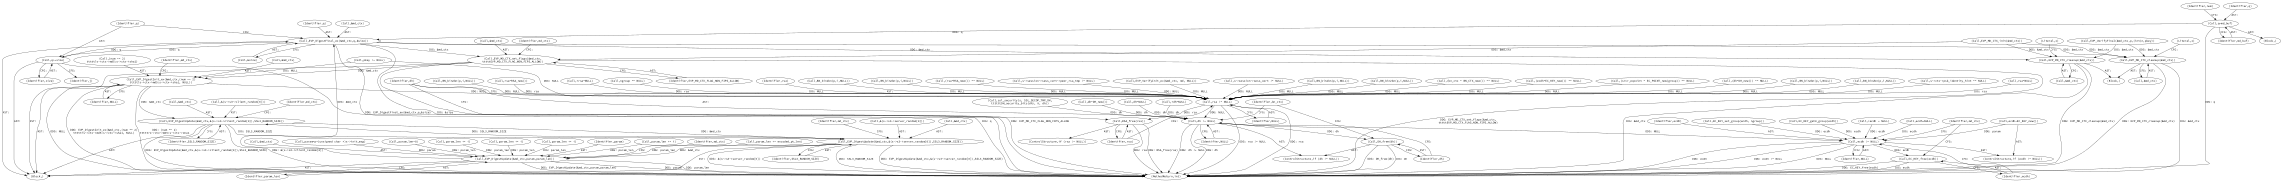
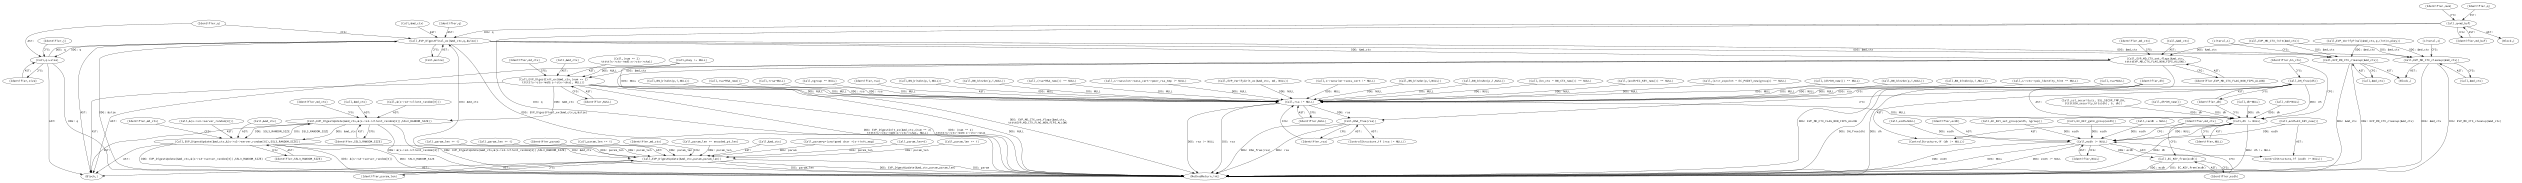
(66, 70) -> (43, 49)
(1292, 130) -> (2298, 111)
(1992, 131) -> (2271, 131)
